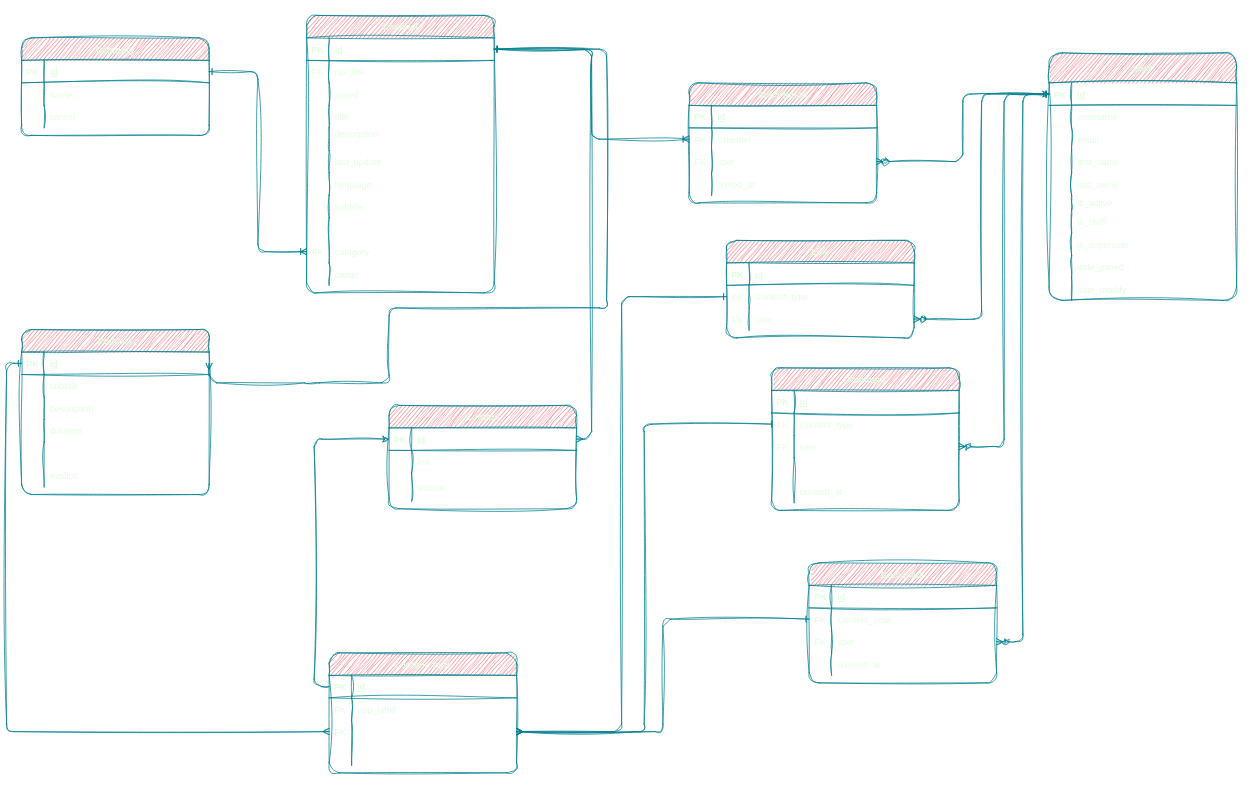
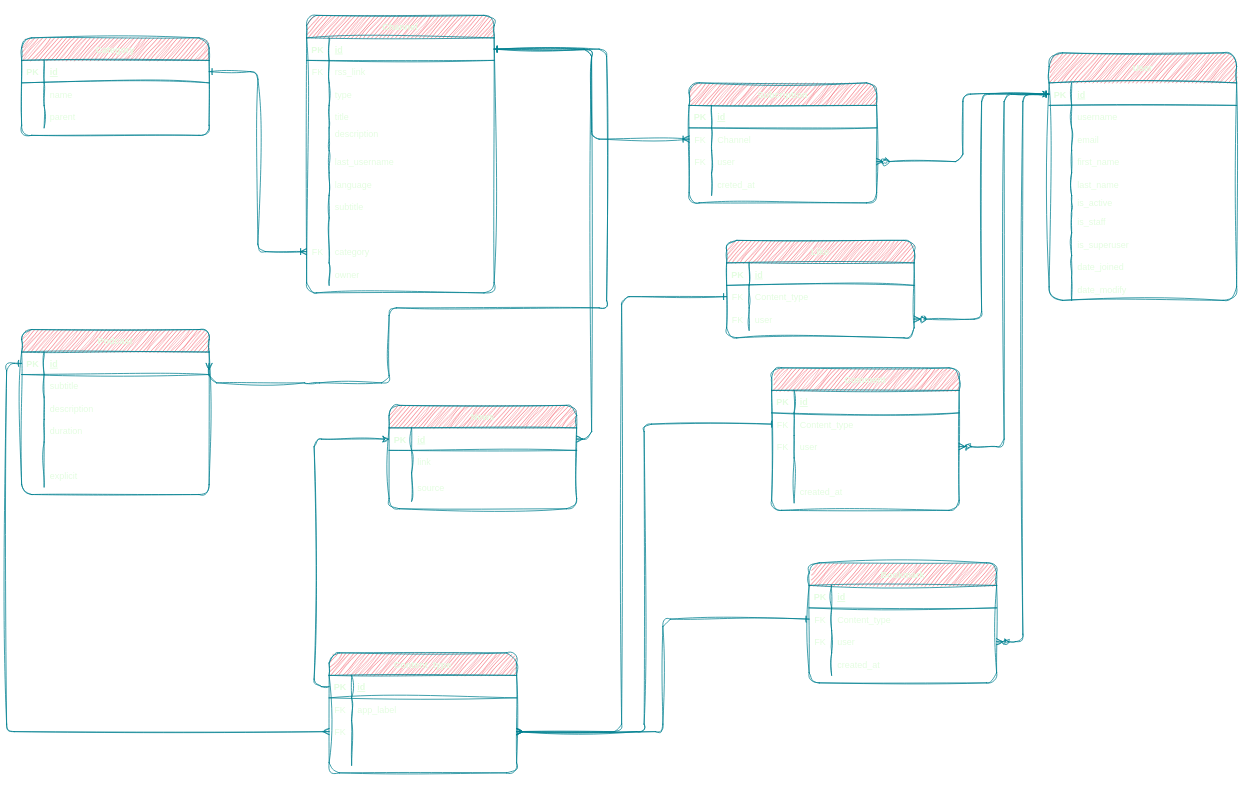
(348, 95) -> (345, 95)
(361, 162) -> (366, 162)
(482, 417) -> (482, 417)
